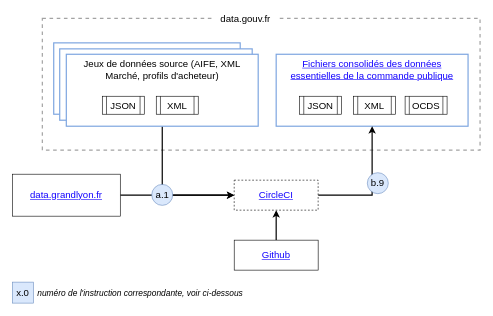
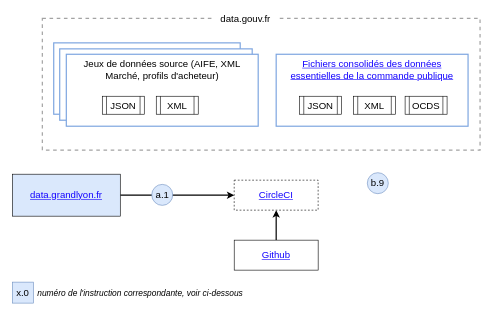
(162, 155) -> none
(66, 195) -> (66, 195)
(347, 195) -> none
